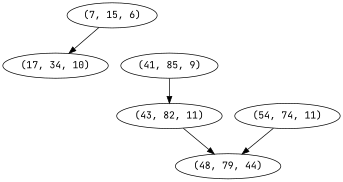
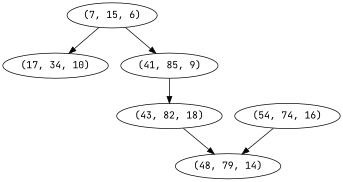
none -> (138, 38)
(169, 116) -> (169, 116)
(287, 116) -> (287, 116)
(228, 166) -> (228, 166)
